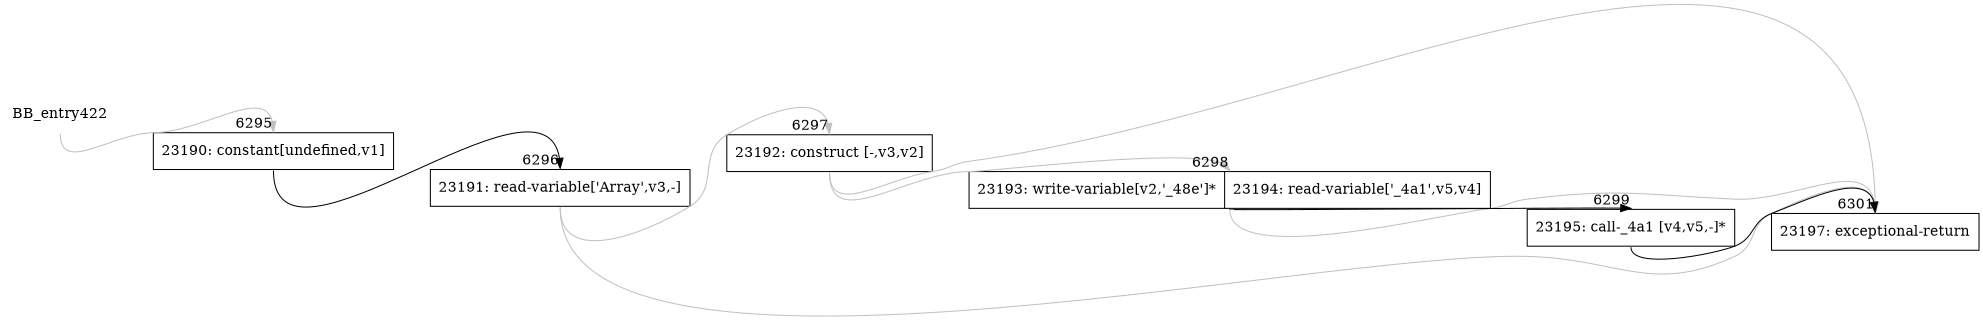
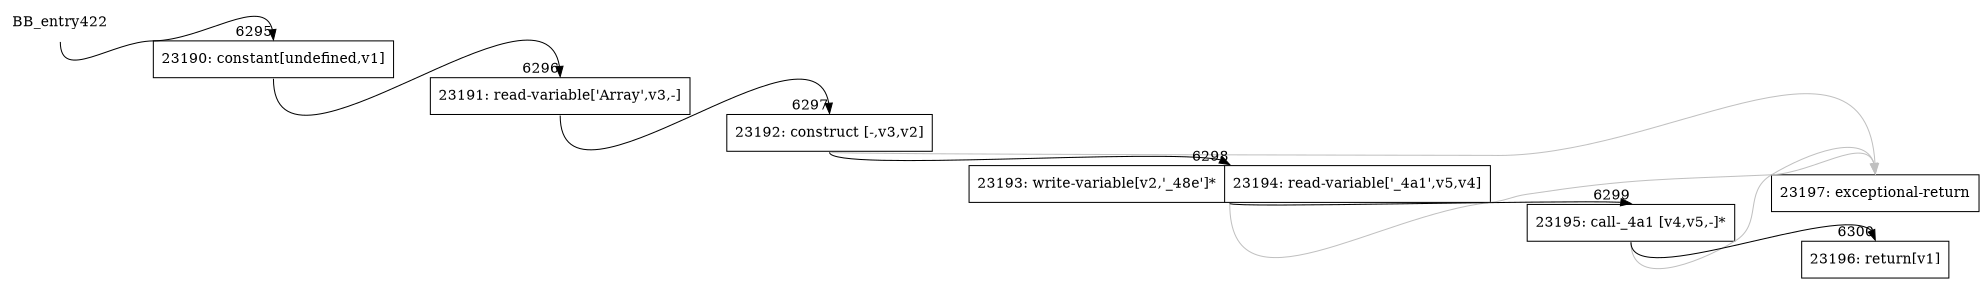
(164, 132) -> (164, 40)
(1016, 168) -> (956, 160)
(703, 191) -> (690, 117)
(1740, 243) -> (1752, 213)
none -> (1875, 260)
(1212, 285) -> none
